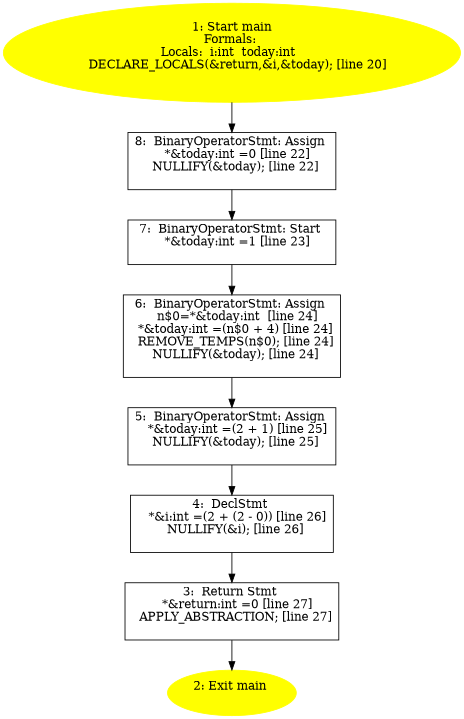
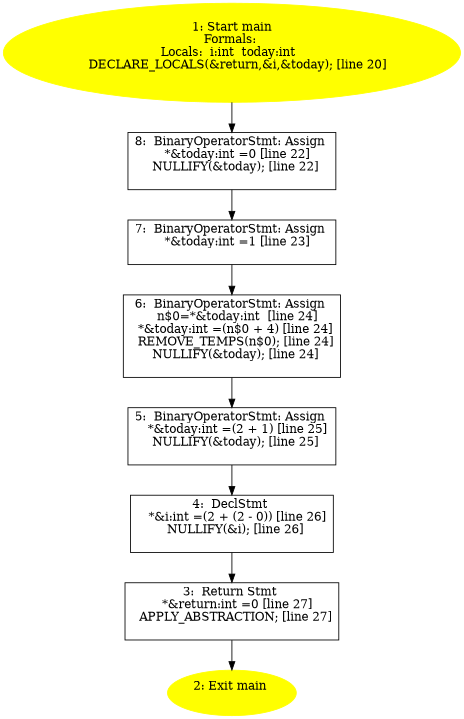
(232, 242) -> (232, 242)
